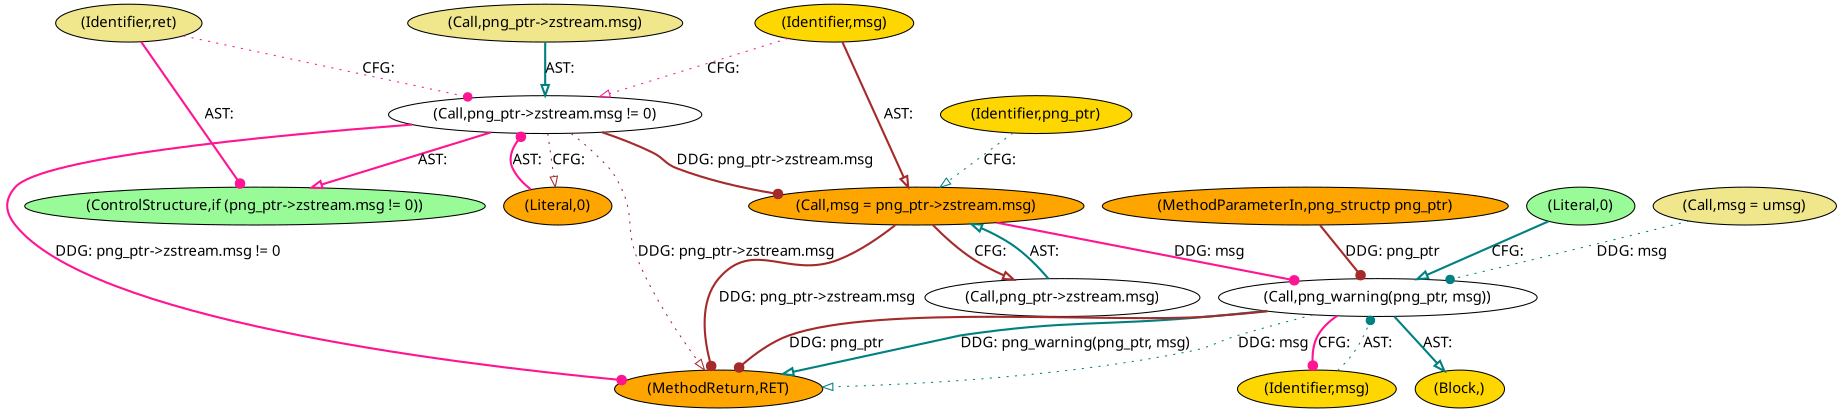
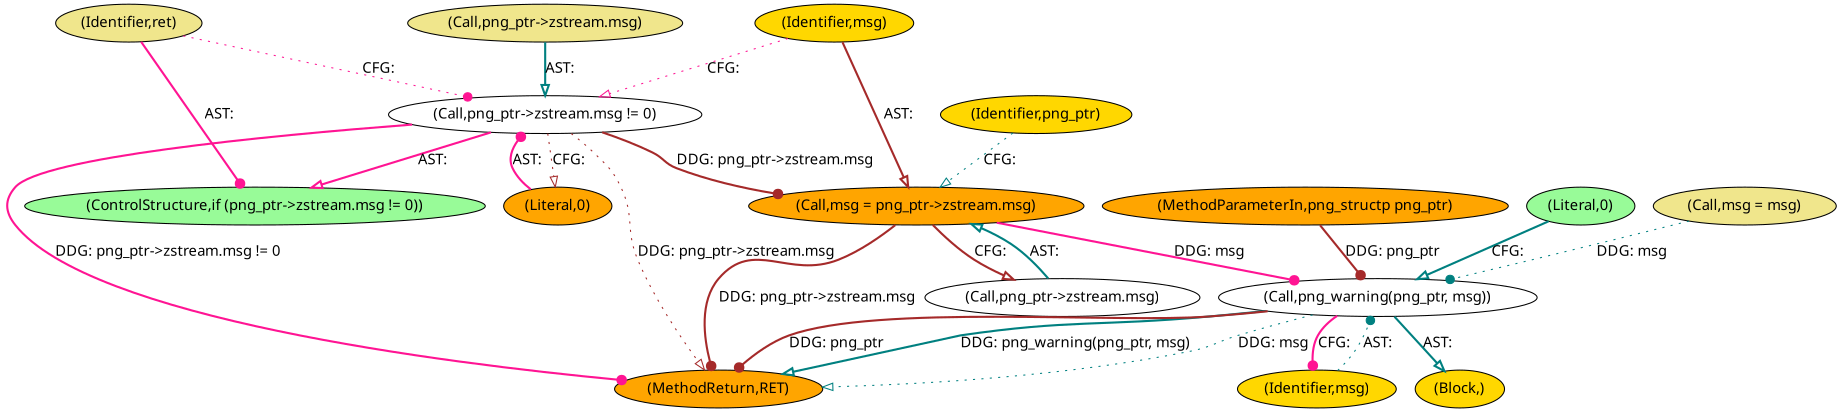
(1745, 206) -> (1745, 206)
